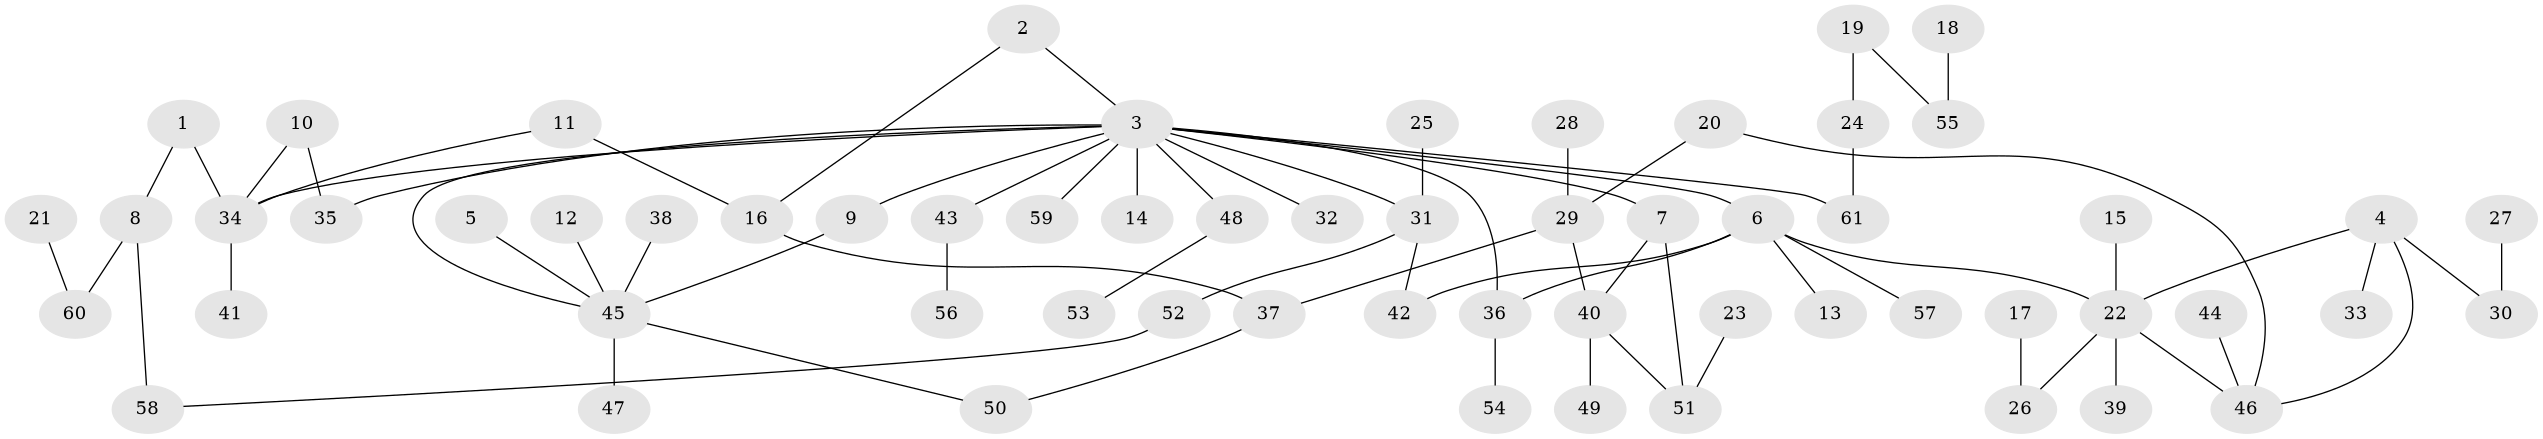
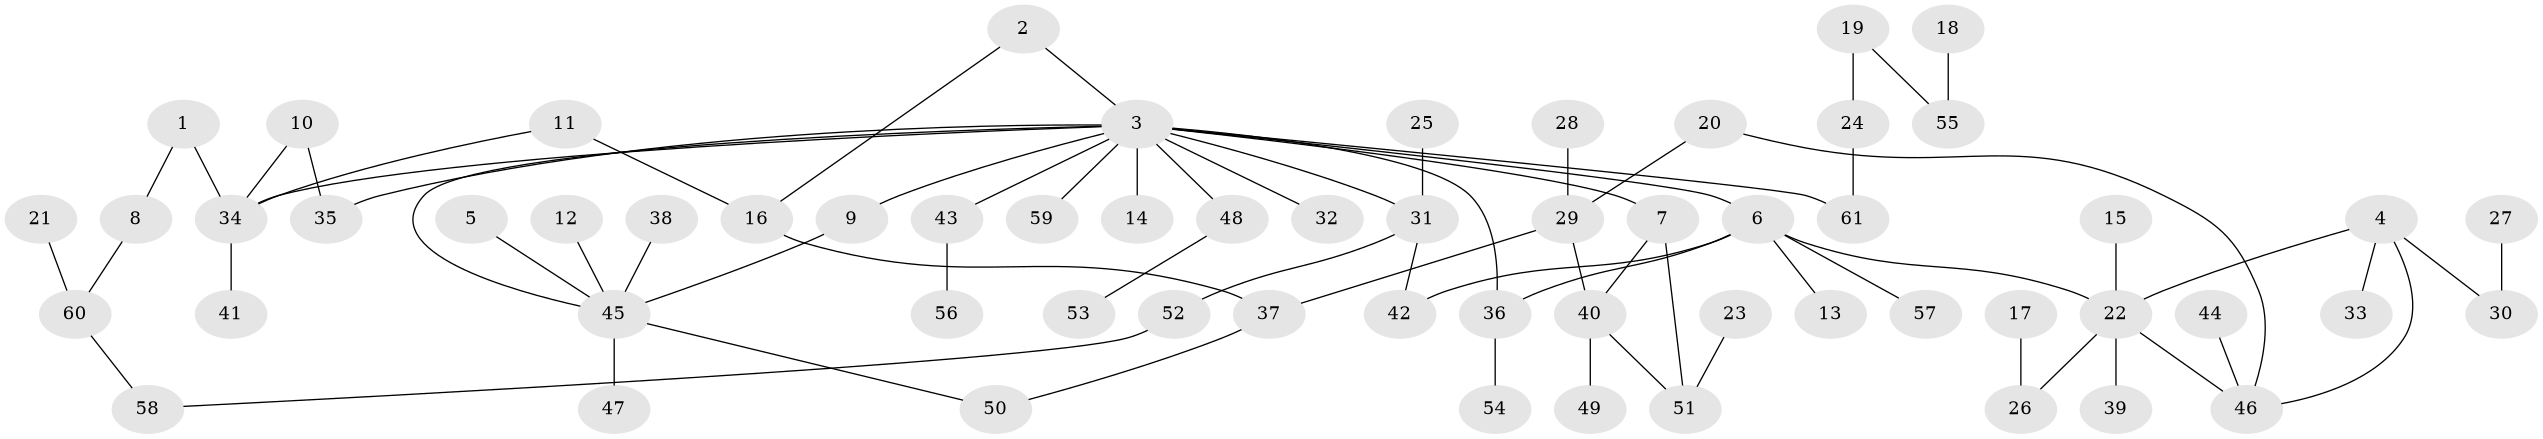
(142, 314) -> (112, 362)
